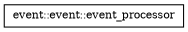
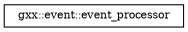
(94, 16) -> (94, 16)
